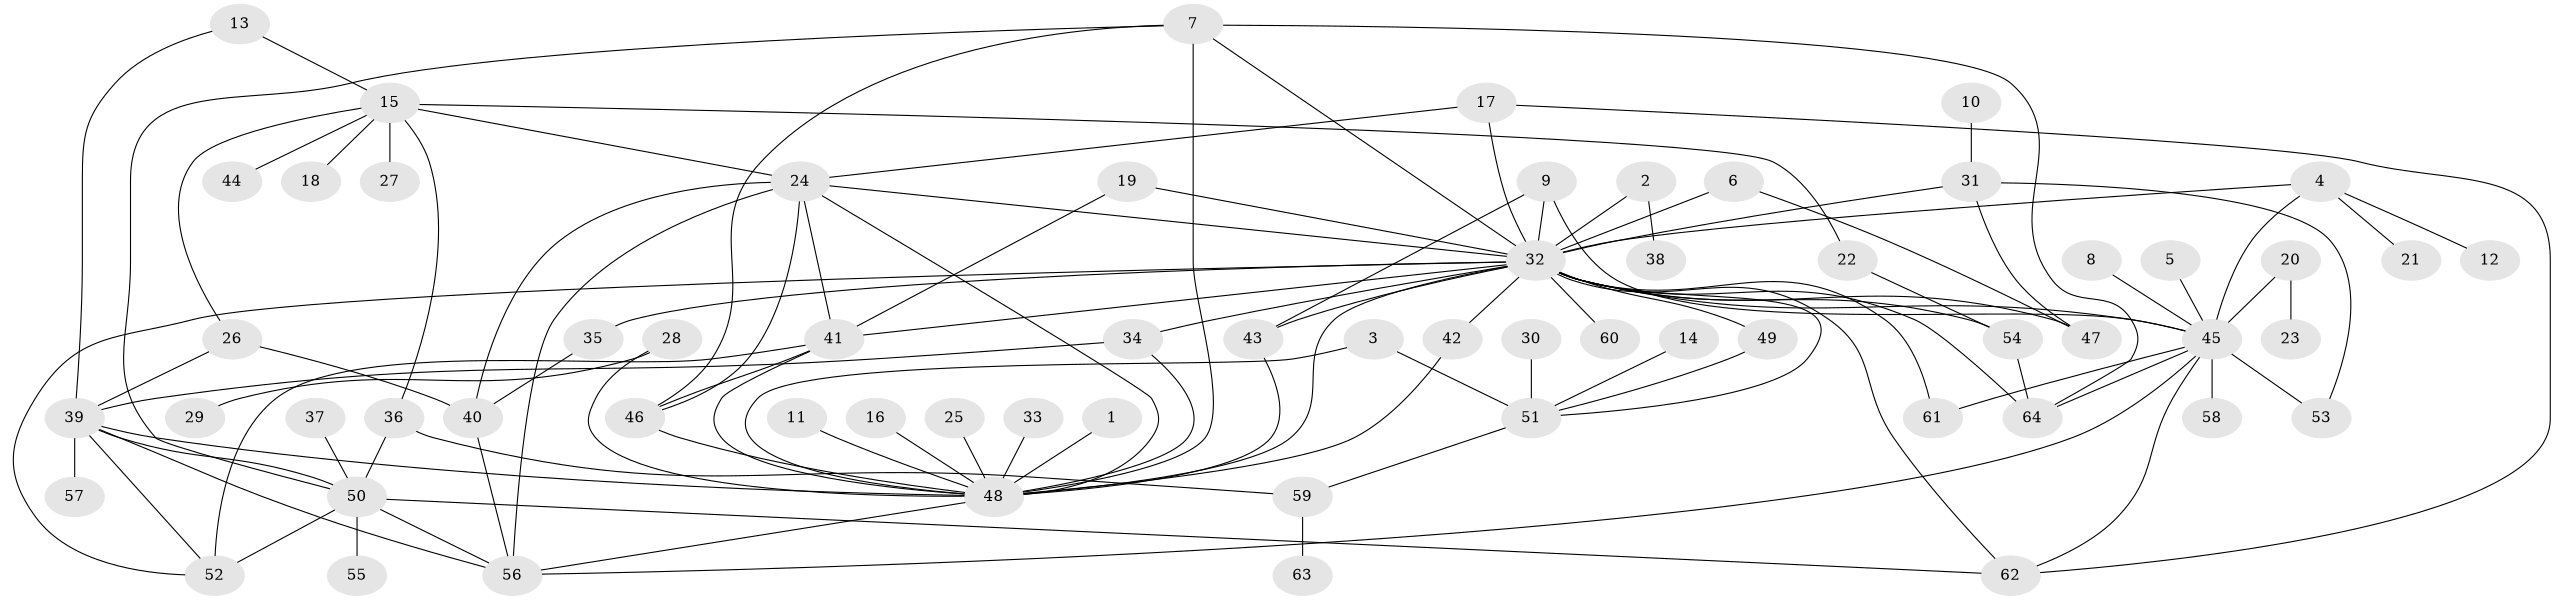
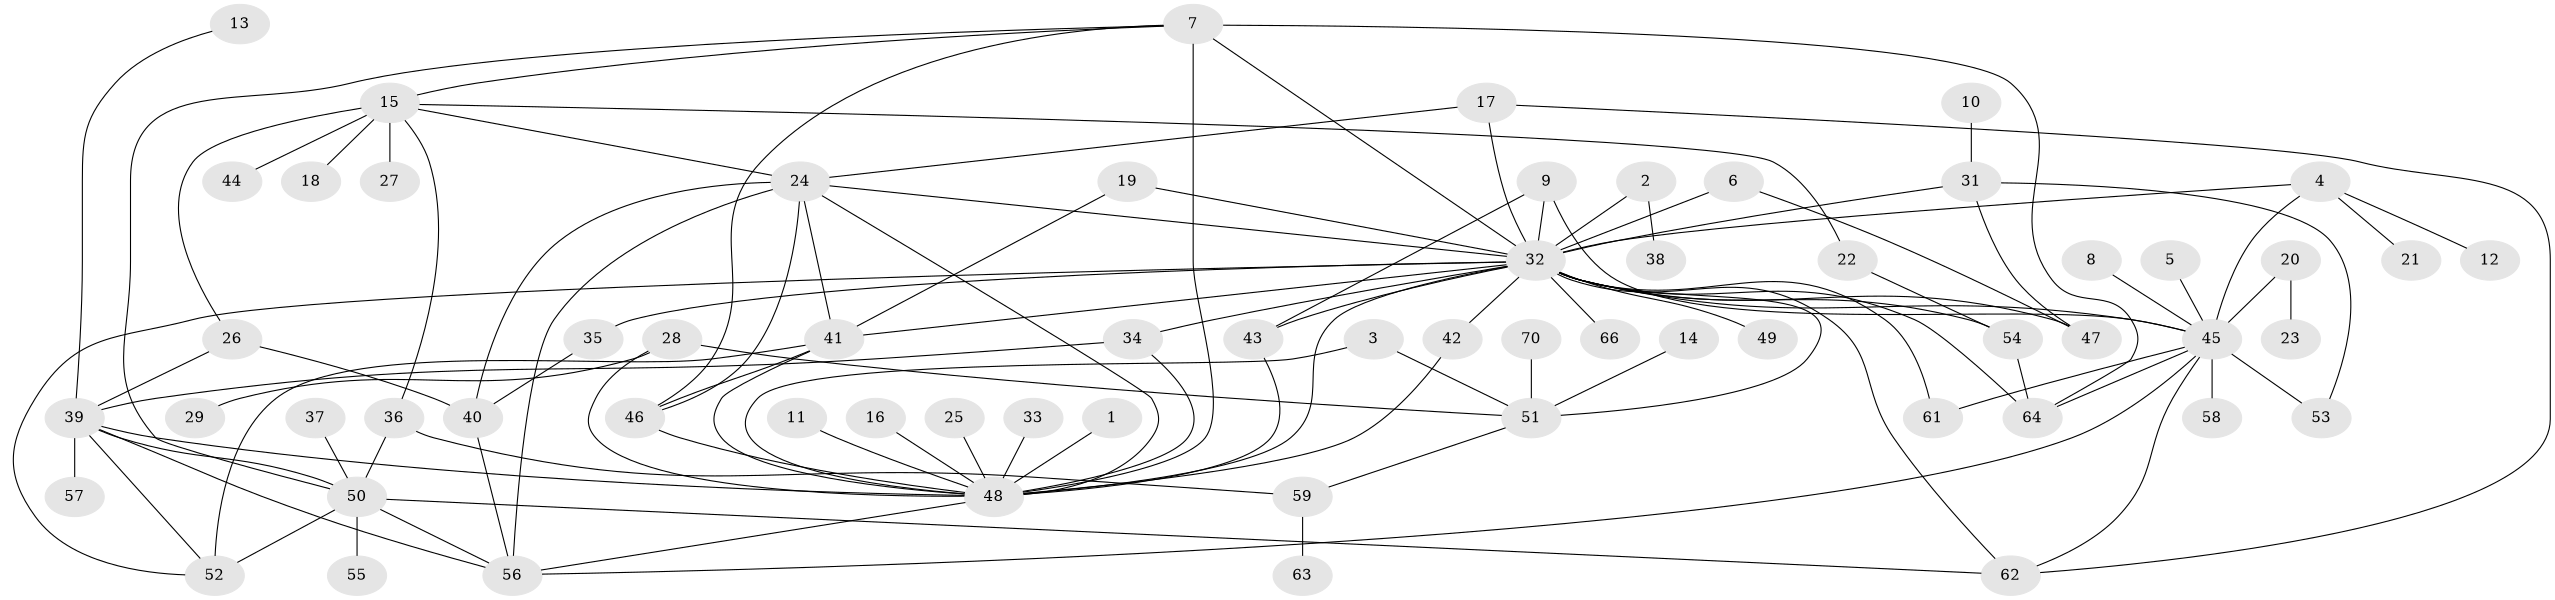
(315, 63) -> (789, 49)
(1531, 339) -> (1531, 339)
(1610, 339) -> (1610, 339)
(1653, 384) -> (1101, 388)
